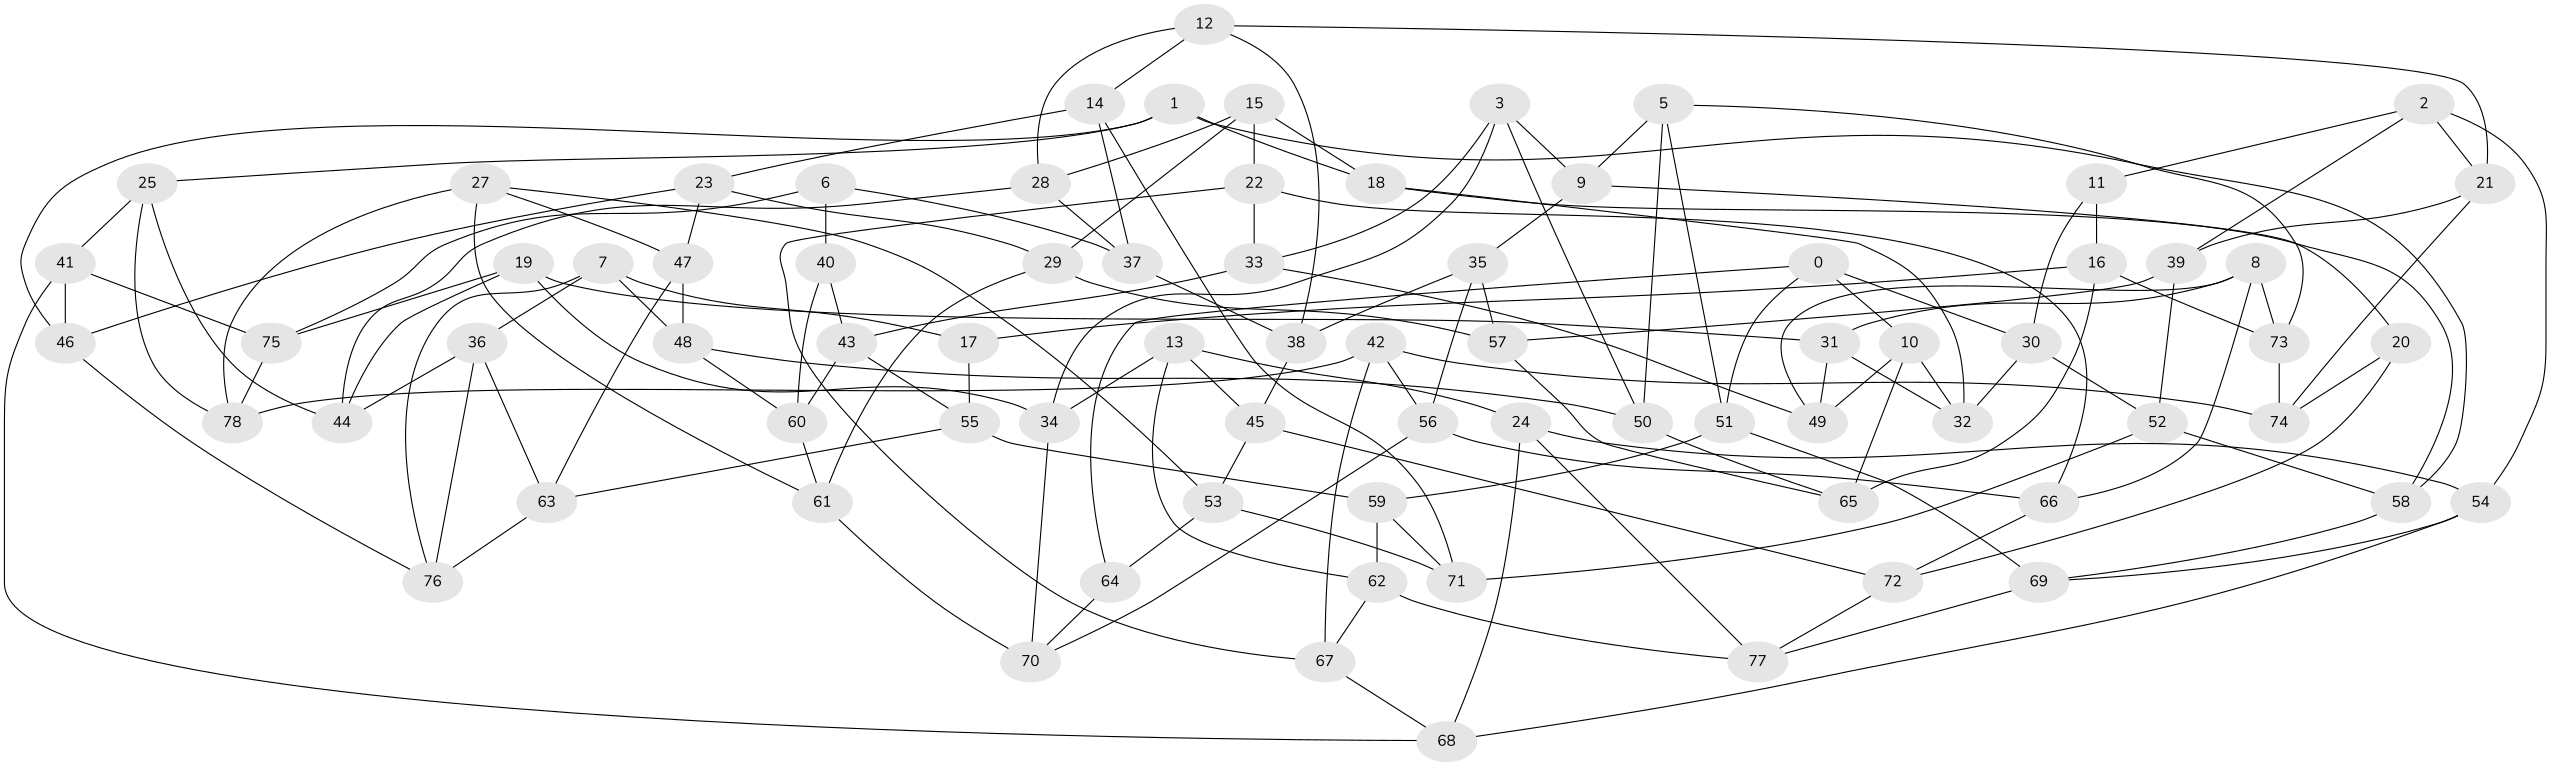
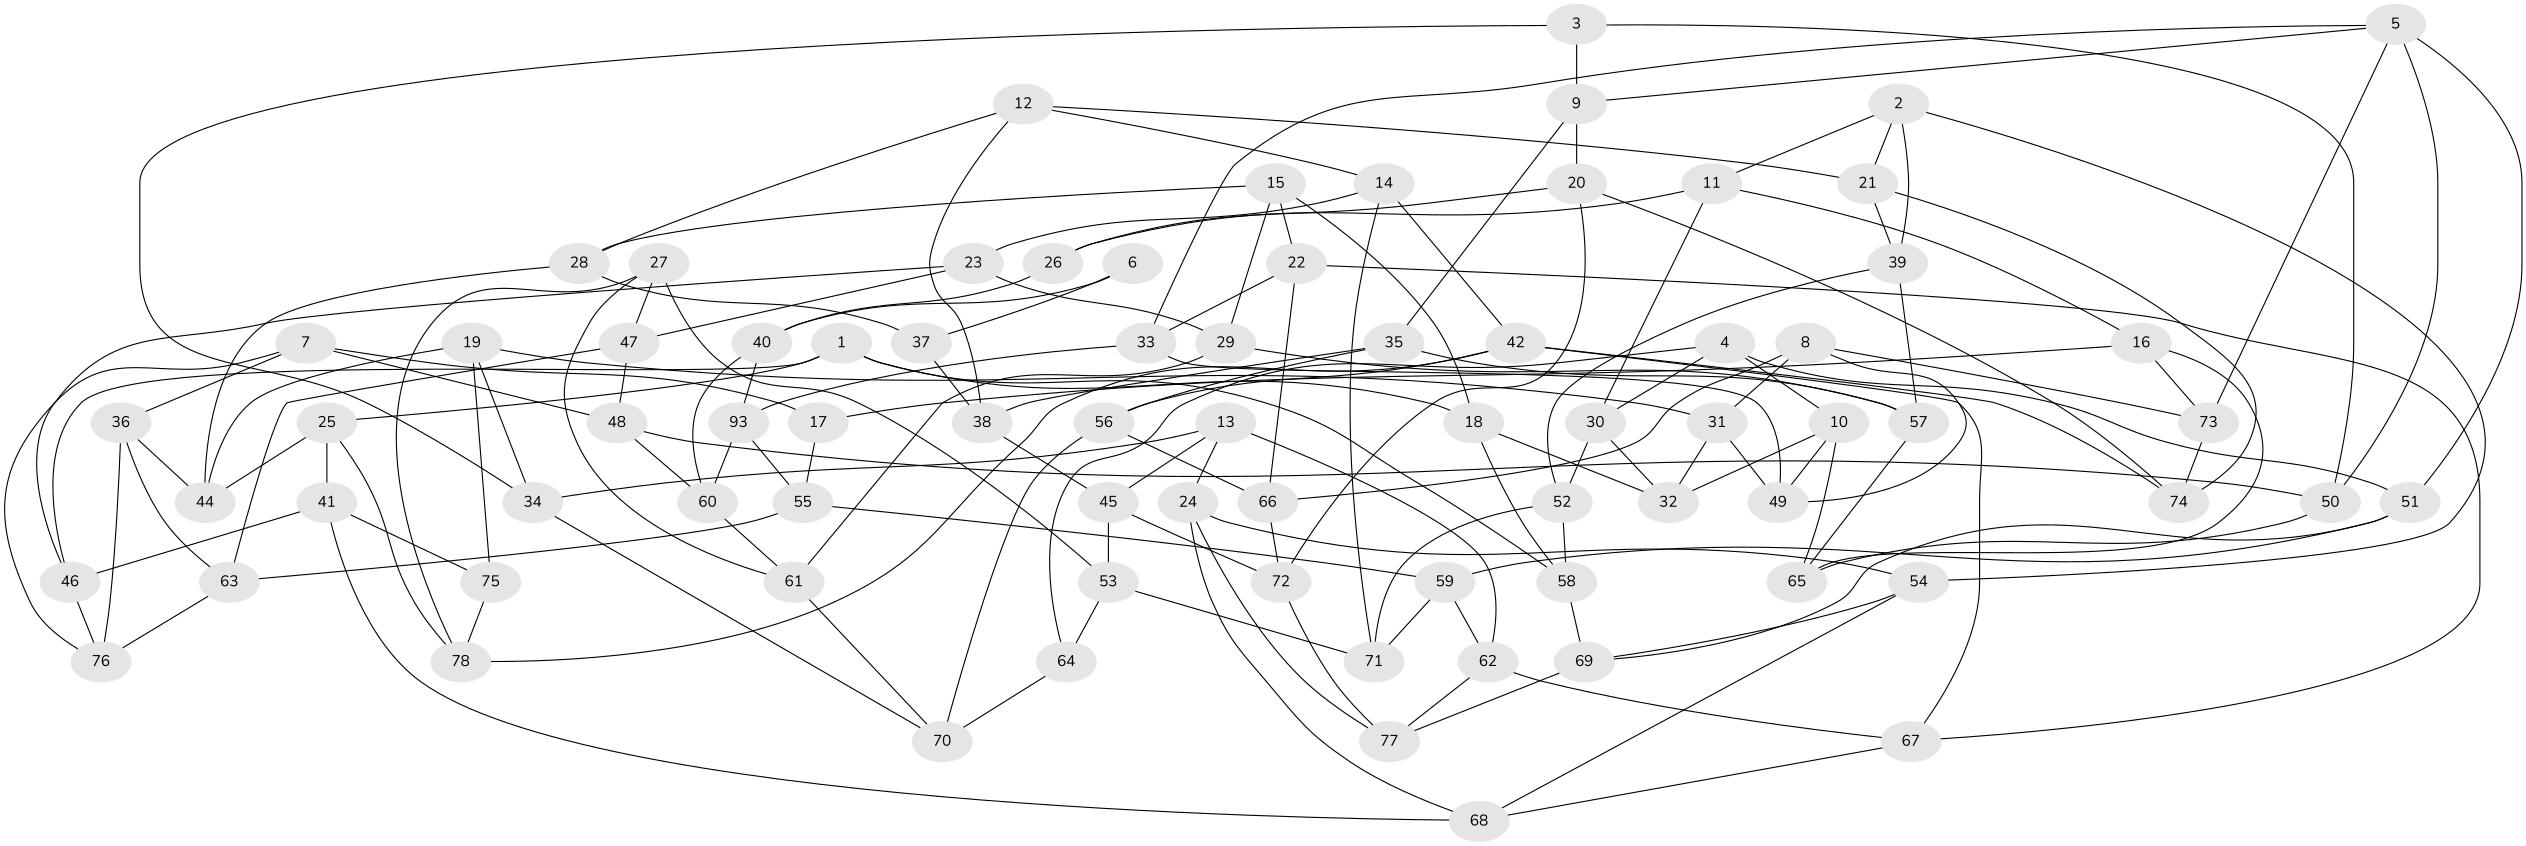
(1114, 184) -> (1447, 260)
(1396, 216) -> (1702, 62)
(482, 231) -> none
none -> (1053, 263)
(1819, 263) -> (1725, 343)
(847, 343) -> (739, 423)
